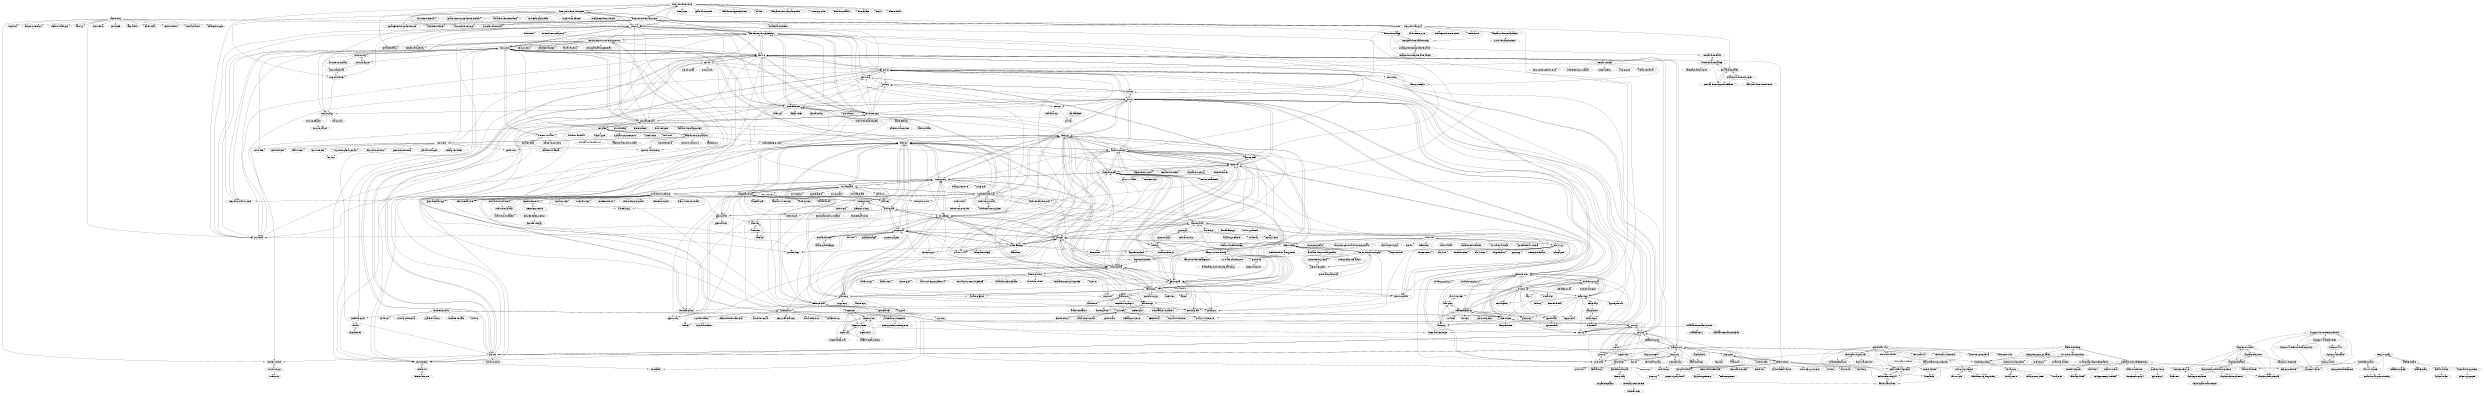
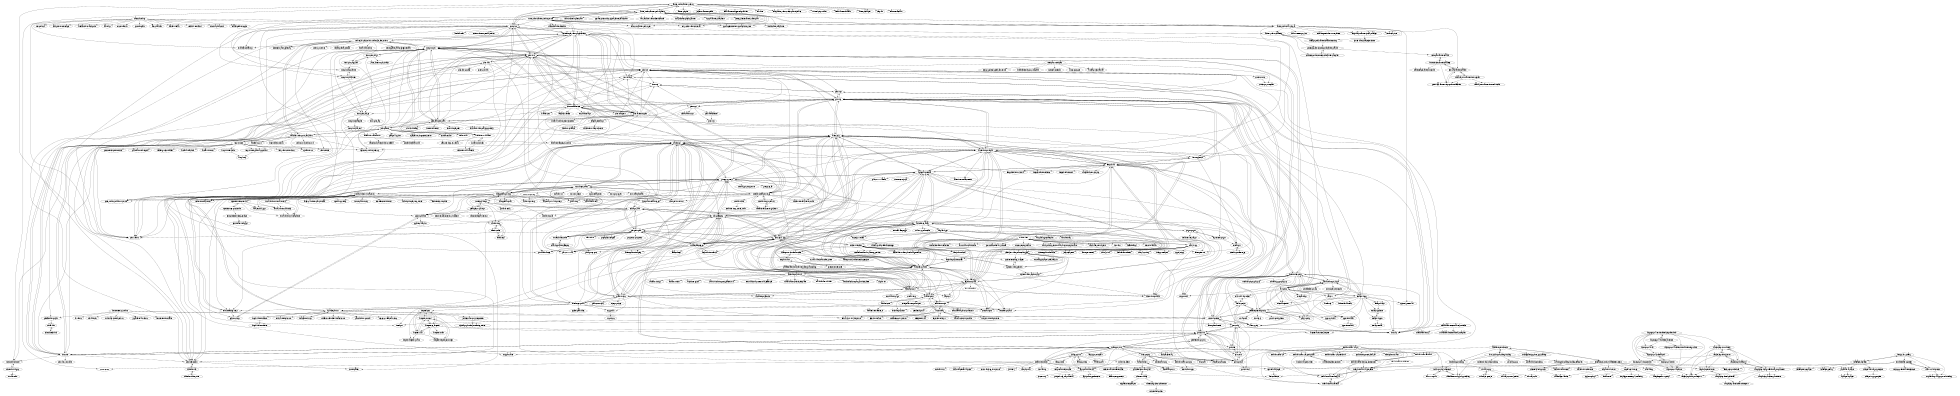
(590, 143) -> (412, 143)
none -> (1082, 362)
